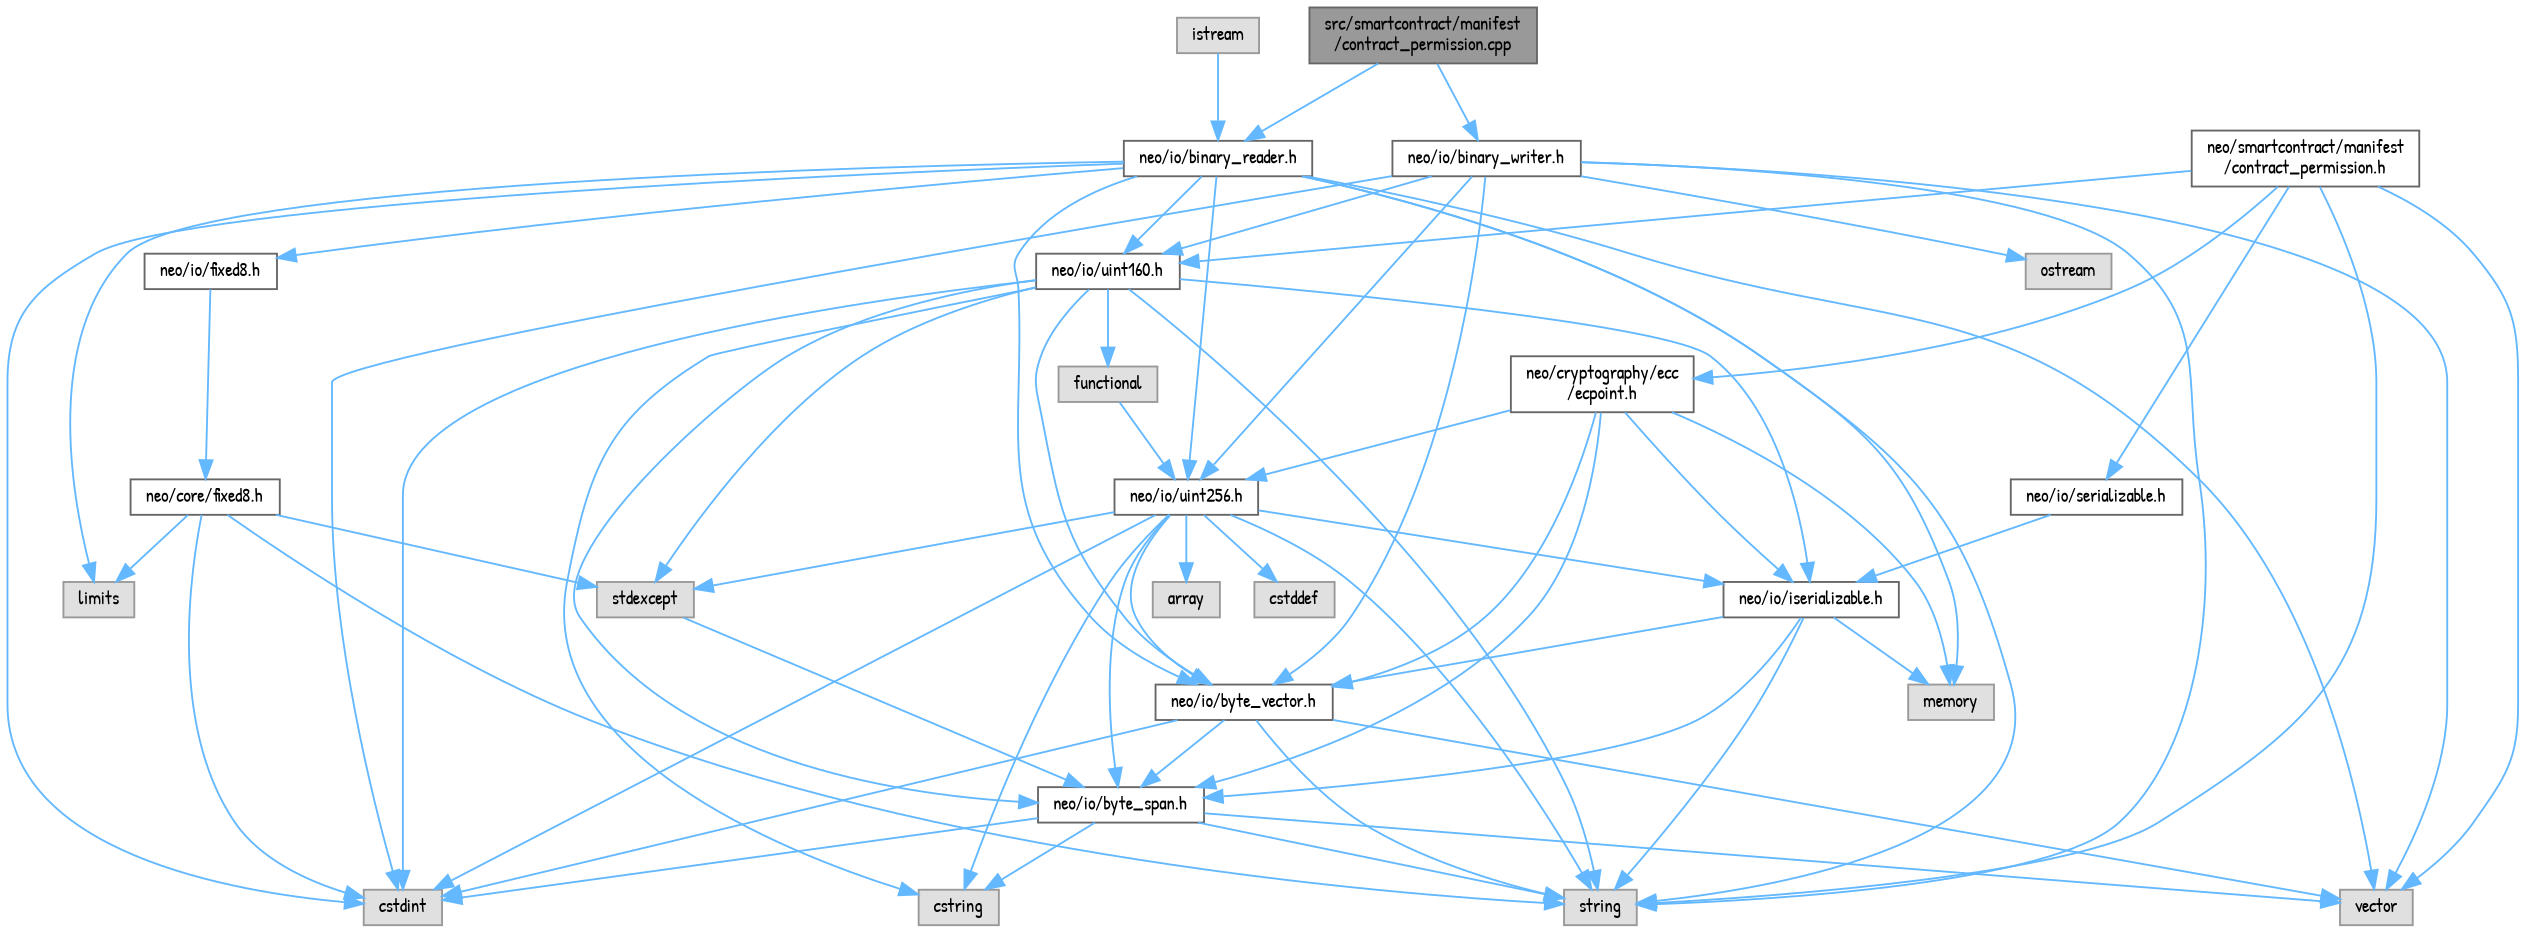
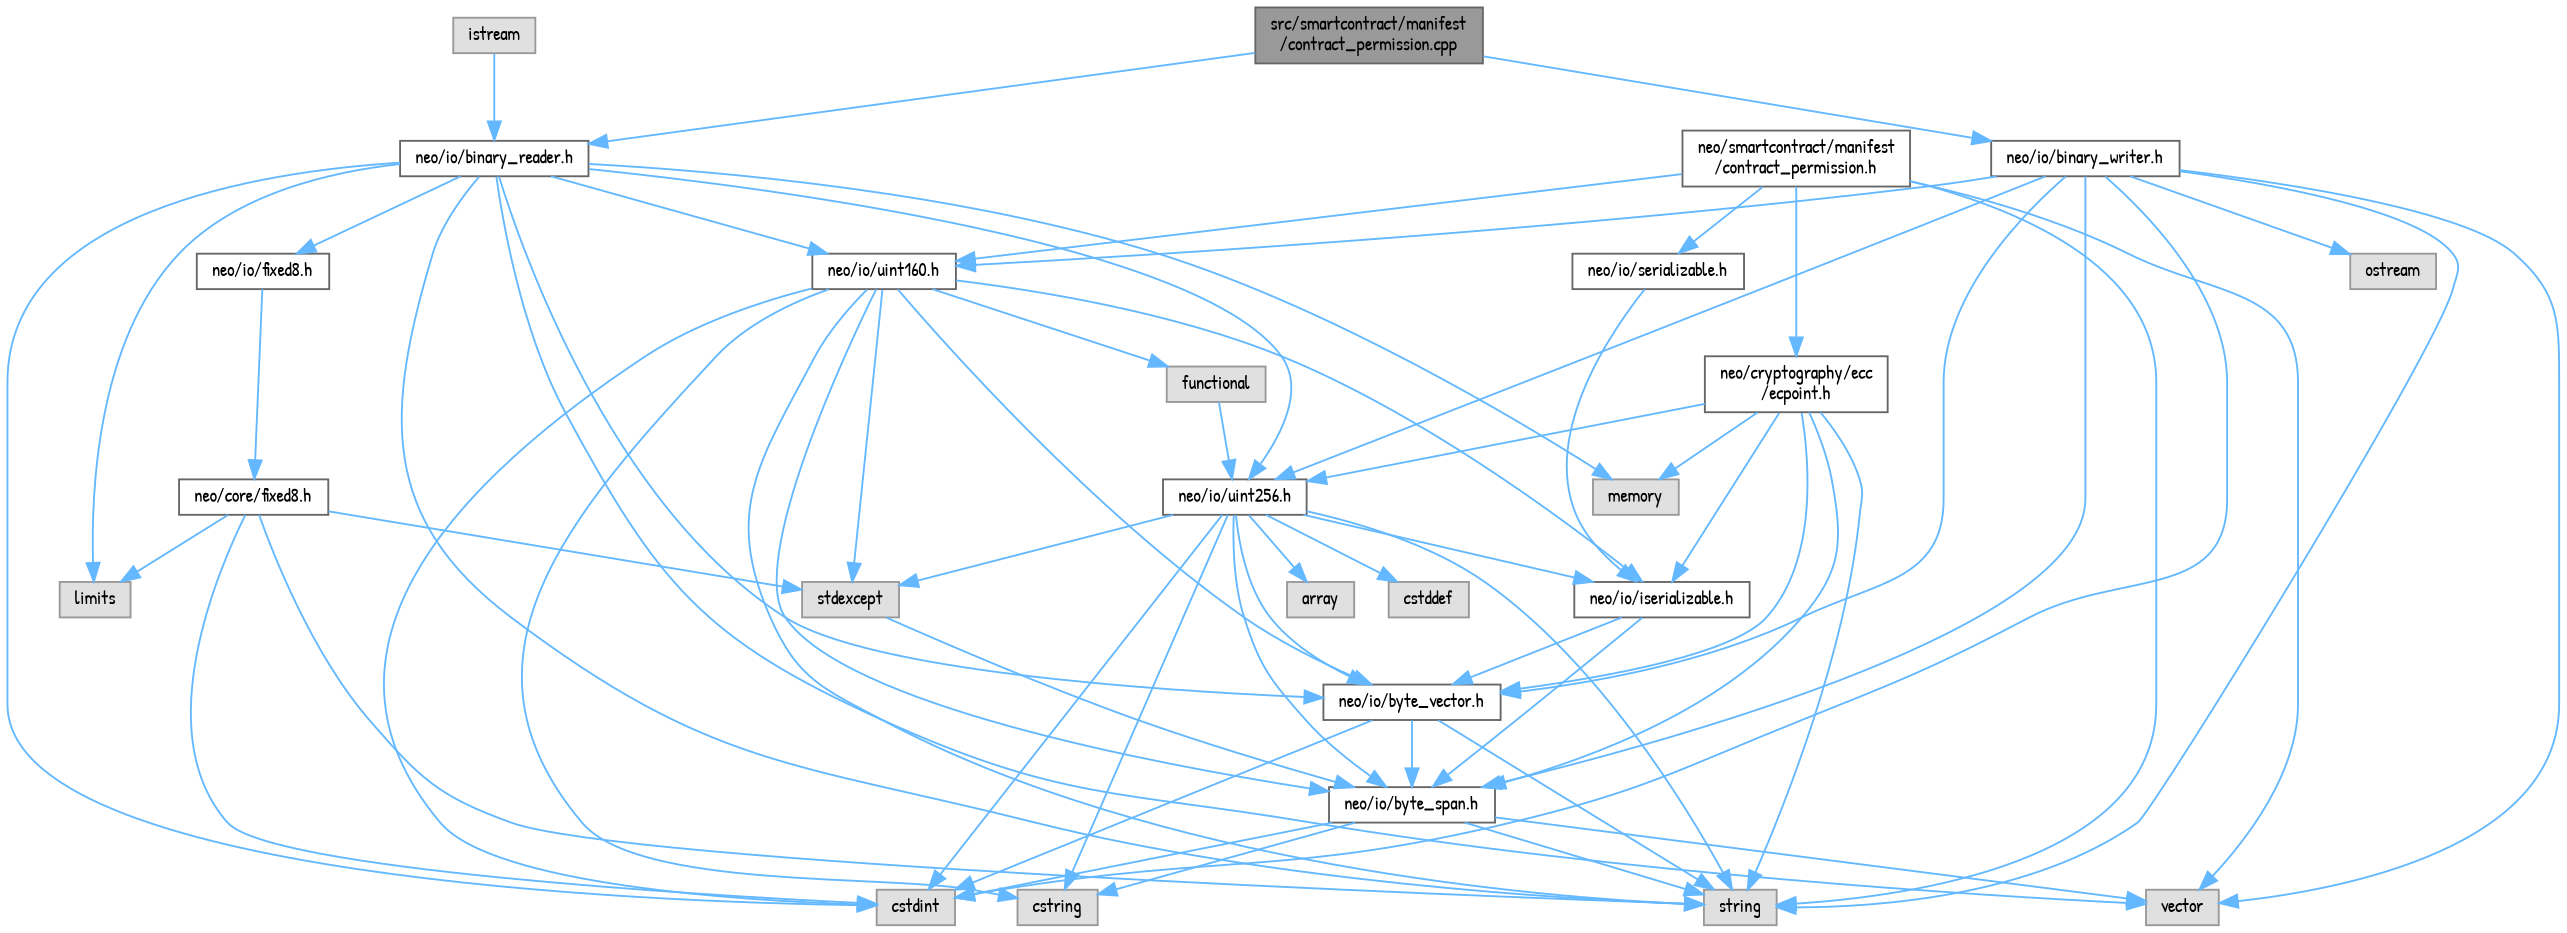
none -> (1969, 621)
(1873, 645) -> none
(1725, 753) -> (1836, 642)
(1827, 808) -> none
